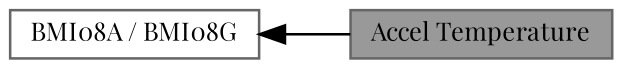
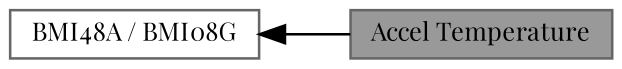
(135, 34) -> (135, 34)
